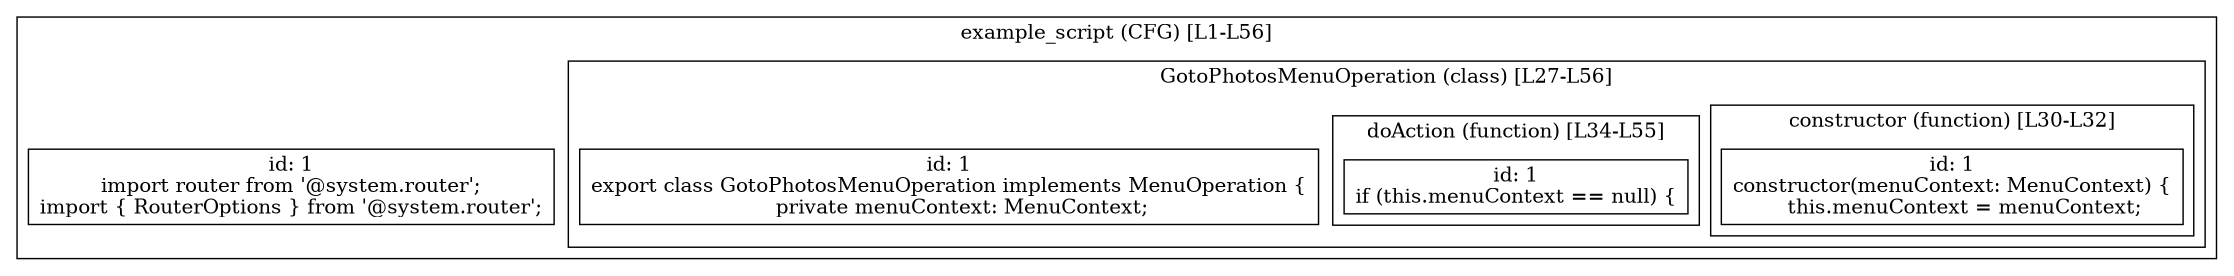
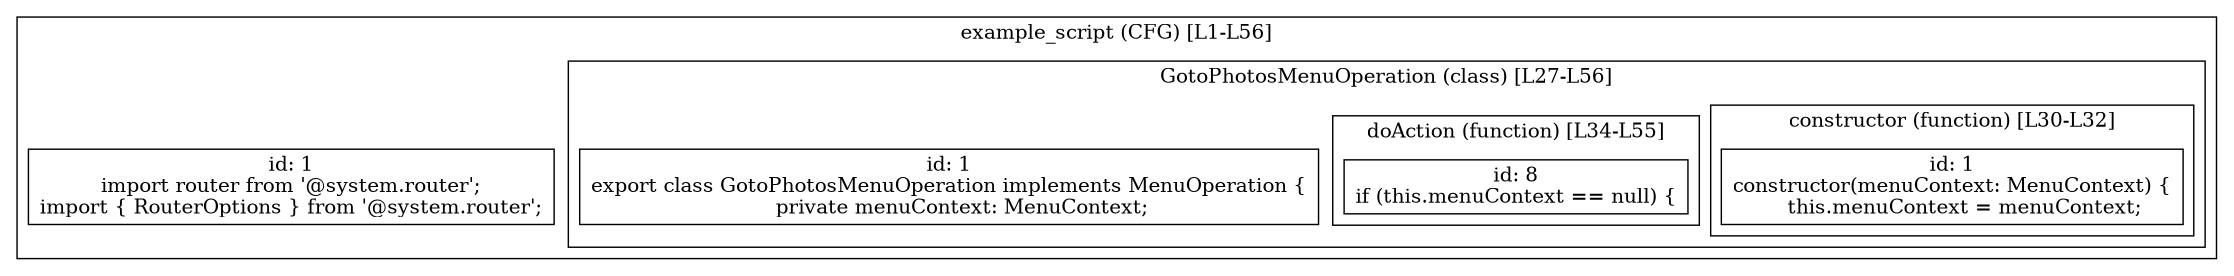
(1516, 187) -> (1516, 187)
